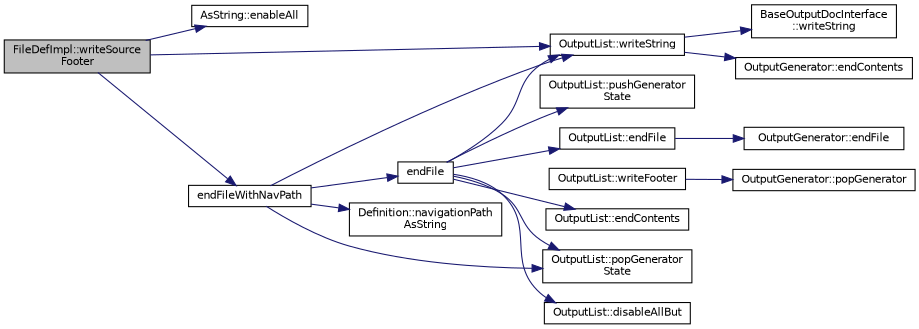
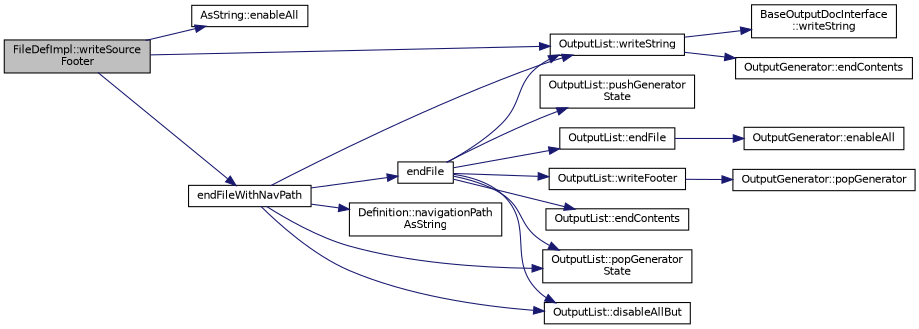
(824, 138) -> (824, 138)
none -> (496, 175)
none -> (386, 284)
